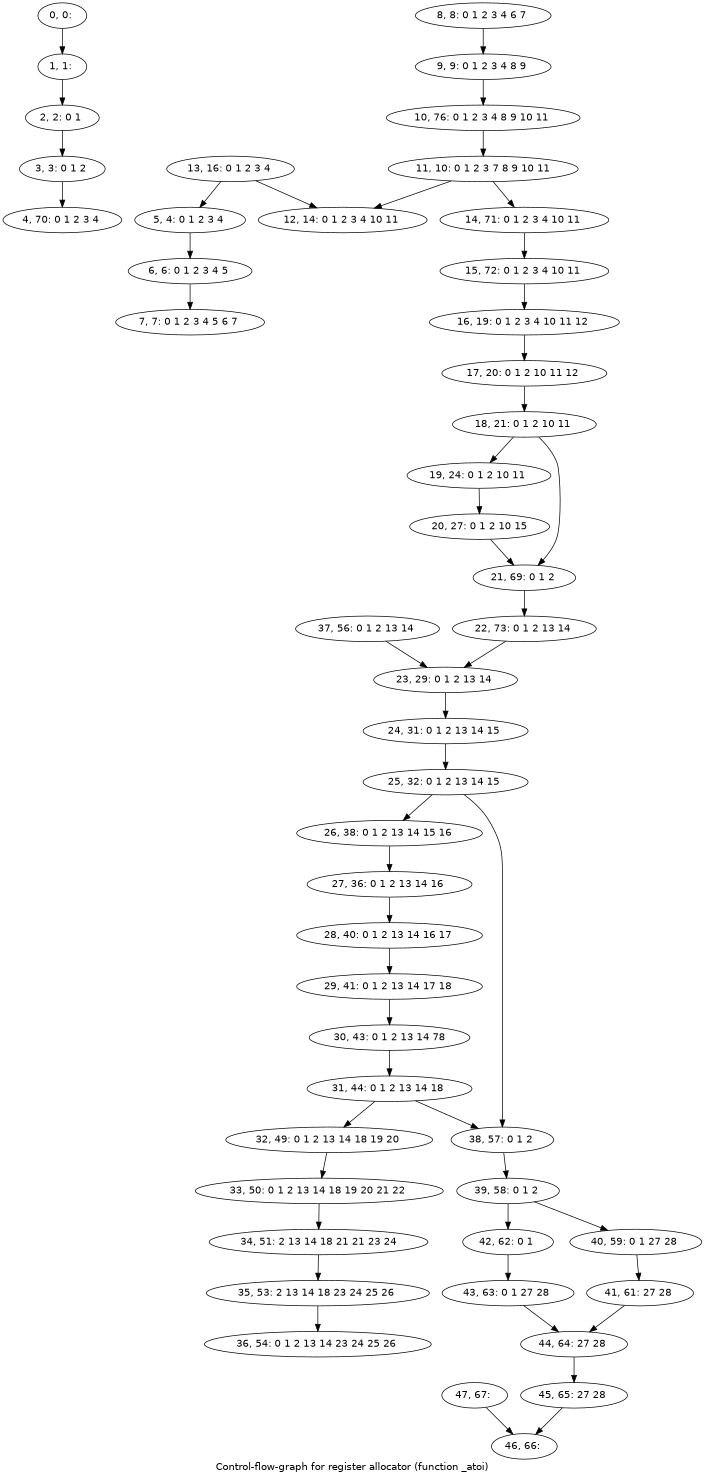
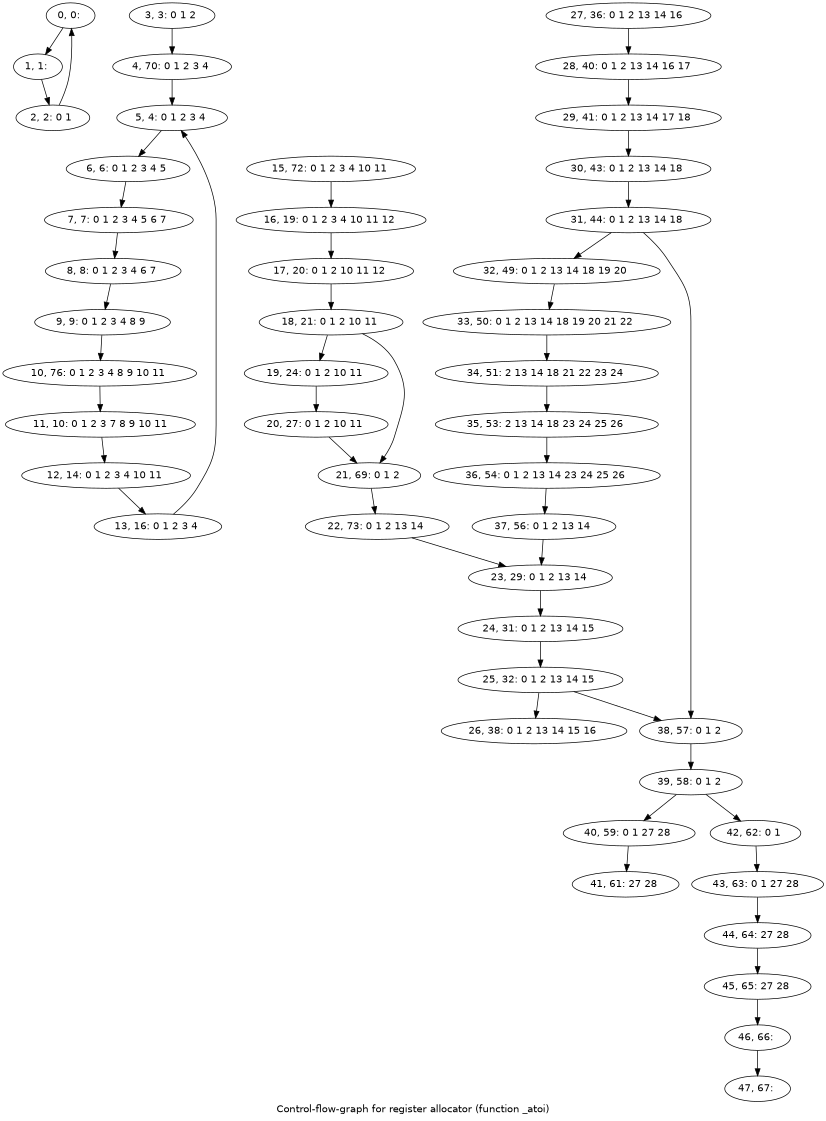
none -> (172, 89)
(62, 140) -> (70, 71)
(283, 193) -> (129, 499)
(524, 220) -> none
none -> (116, 242)
none -> (546, 498)
(480, 527) -> (316, 424)
(390, 855) -> none
(390, 1038) -> (628, 169)
(319, 1242) -> (547, 373)
(610, 1317) -> none
(497, 1418) -> (758, 1060)
